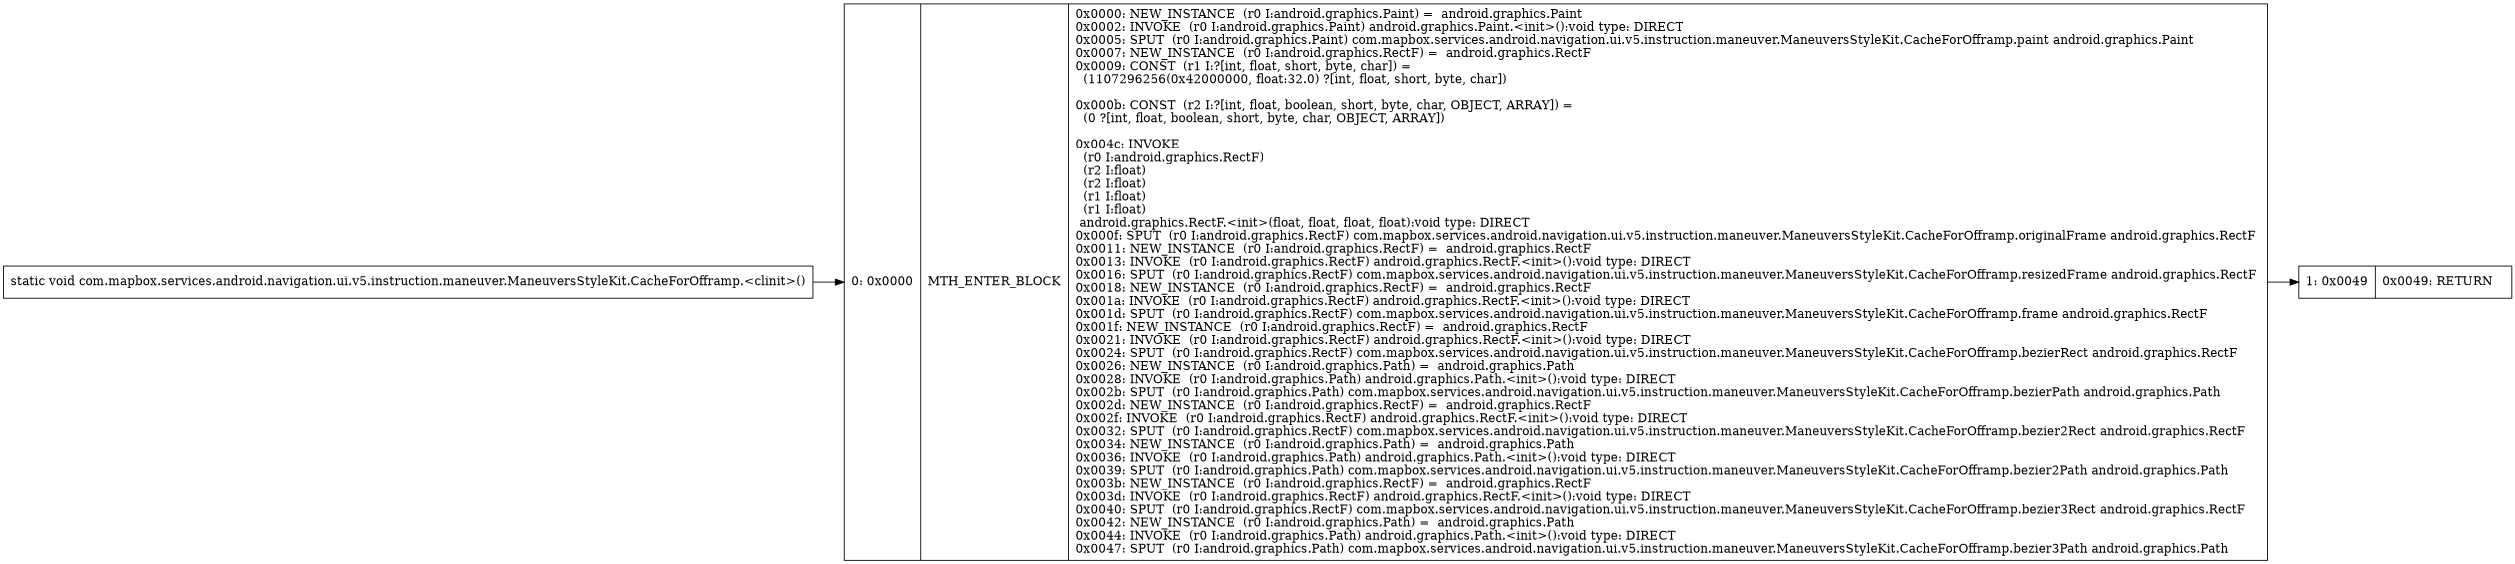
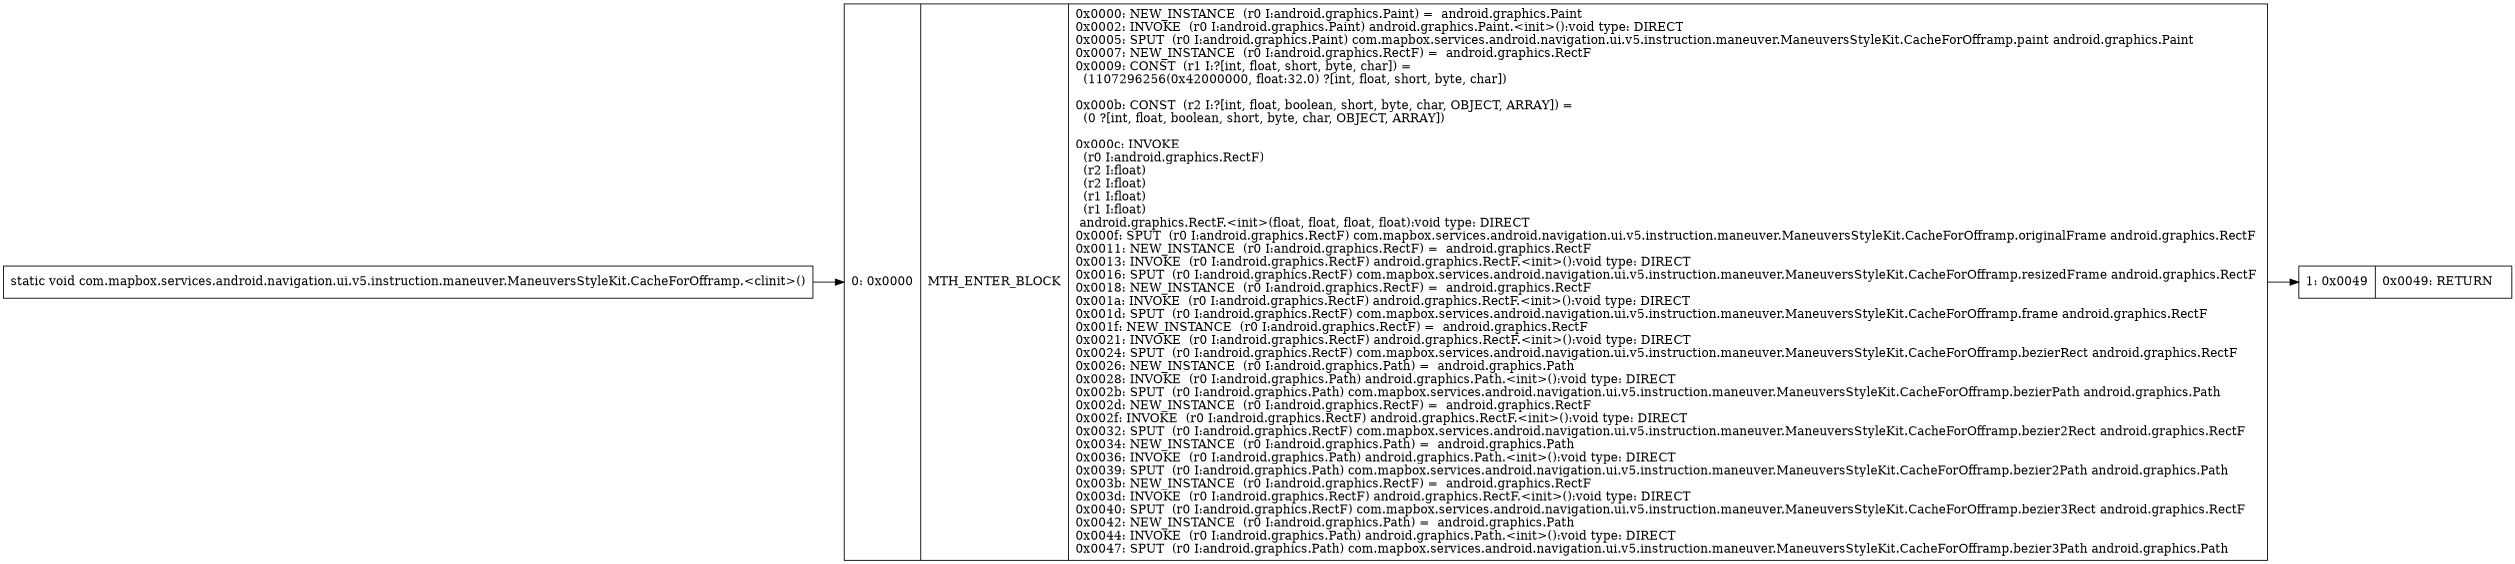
(1132, 145) -> (1132, 145)
